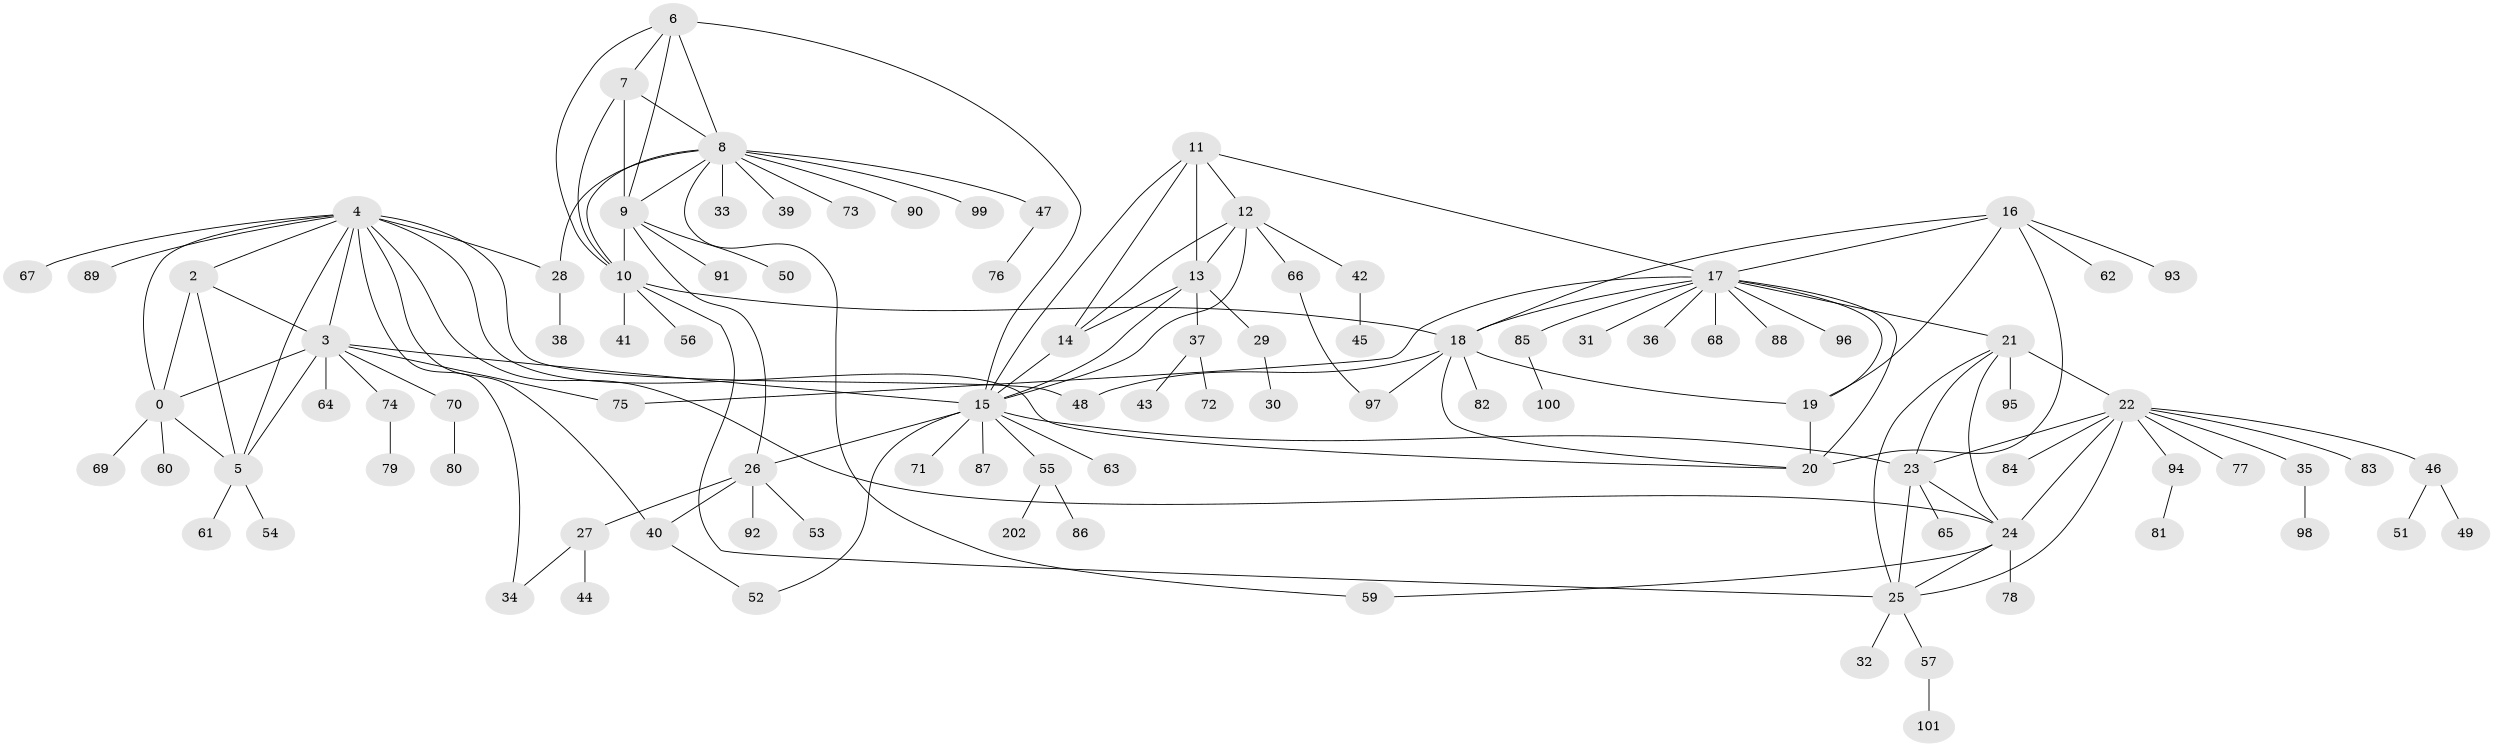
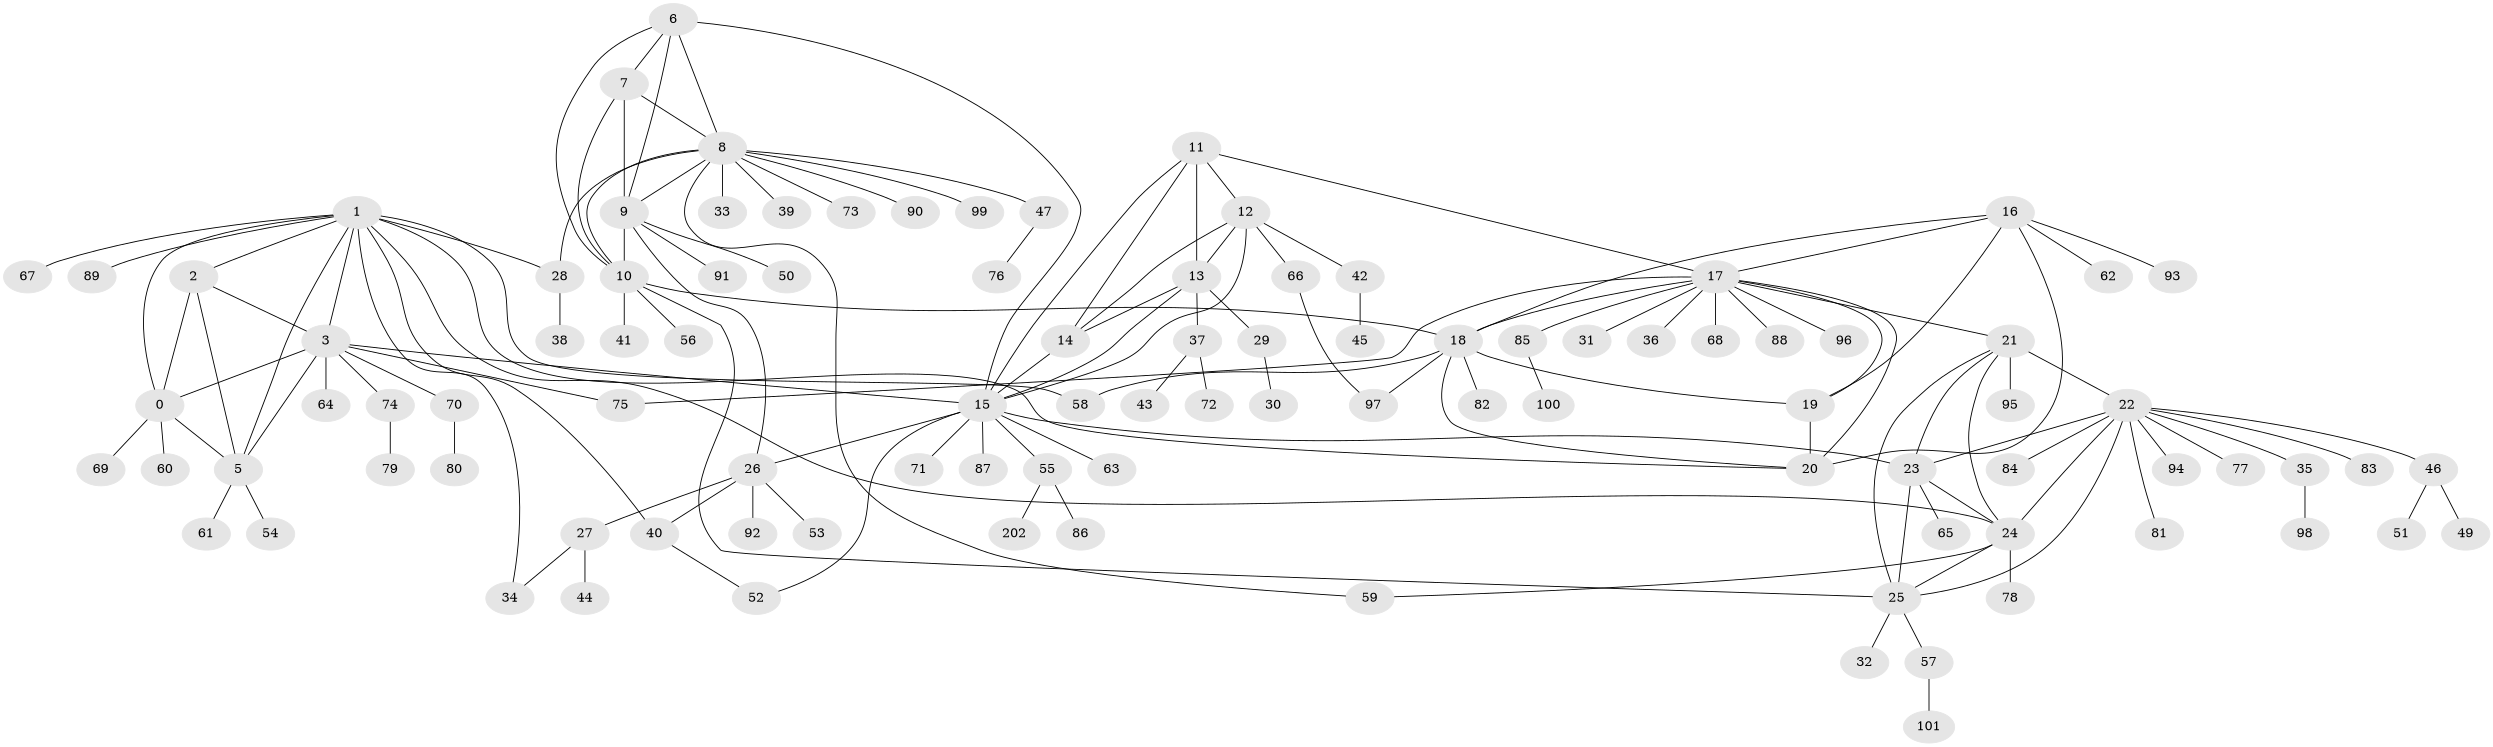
(357, 213) -> (357, 213)
(1081, 405) -> (1081, 405)
(2168, 502) -> (2140, 470)
